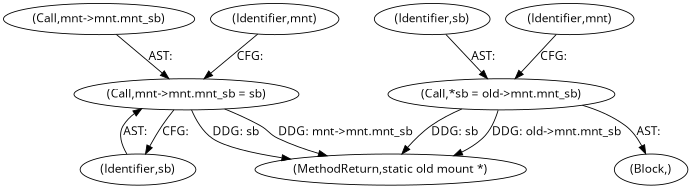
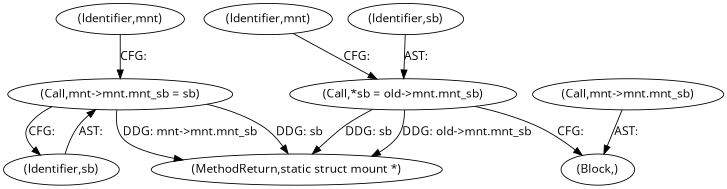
(139, 54) -> (615, 128)
(650, 132) -> (572, 132)
(391, 170) -> (297, 170)
